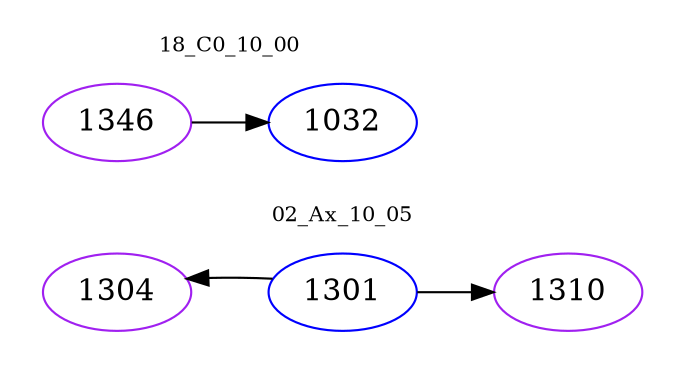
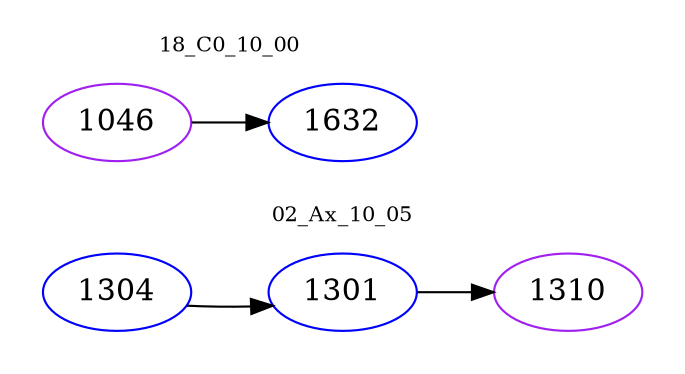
(117, 122) -> (117, 122)
(343, 122) -> (343, 122)
(241, 278) -> (219, 307)
(117, 292) -> (117, 292)
